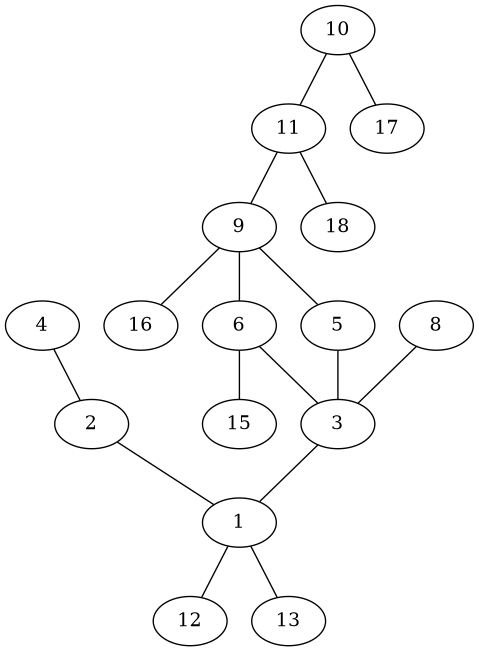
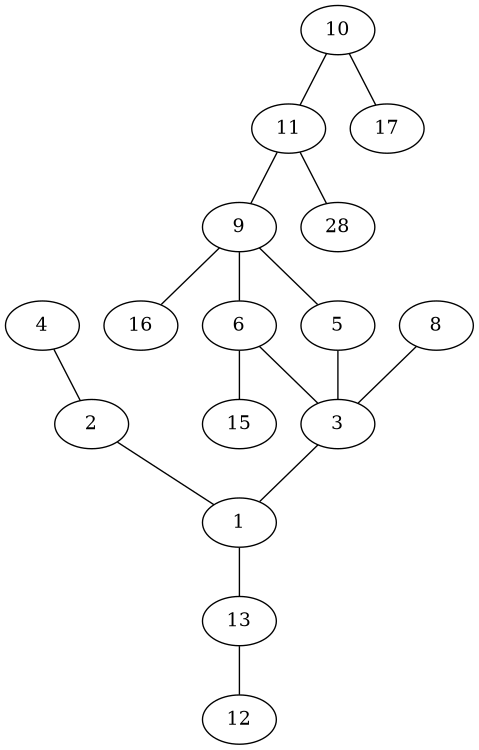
(338, 227) -> (338, 227)
(215, 572) -> (239, 670)
